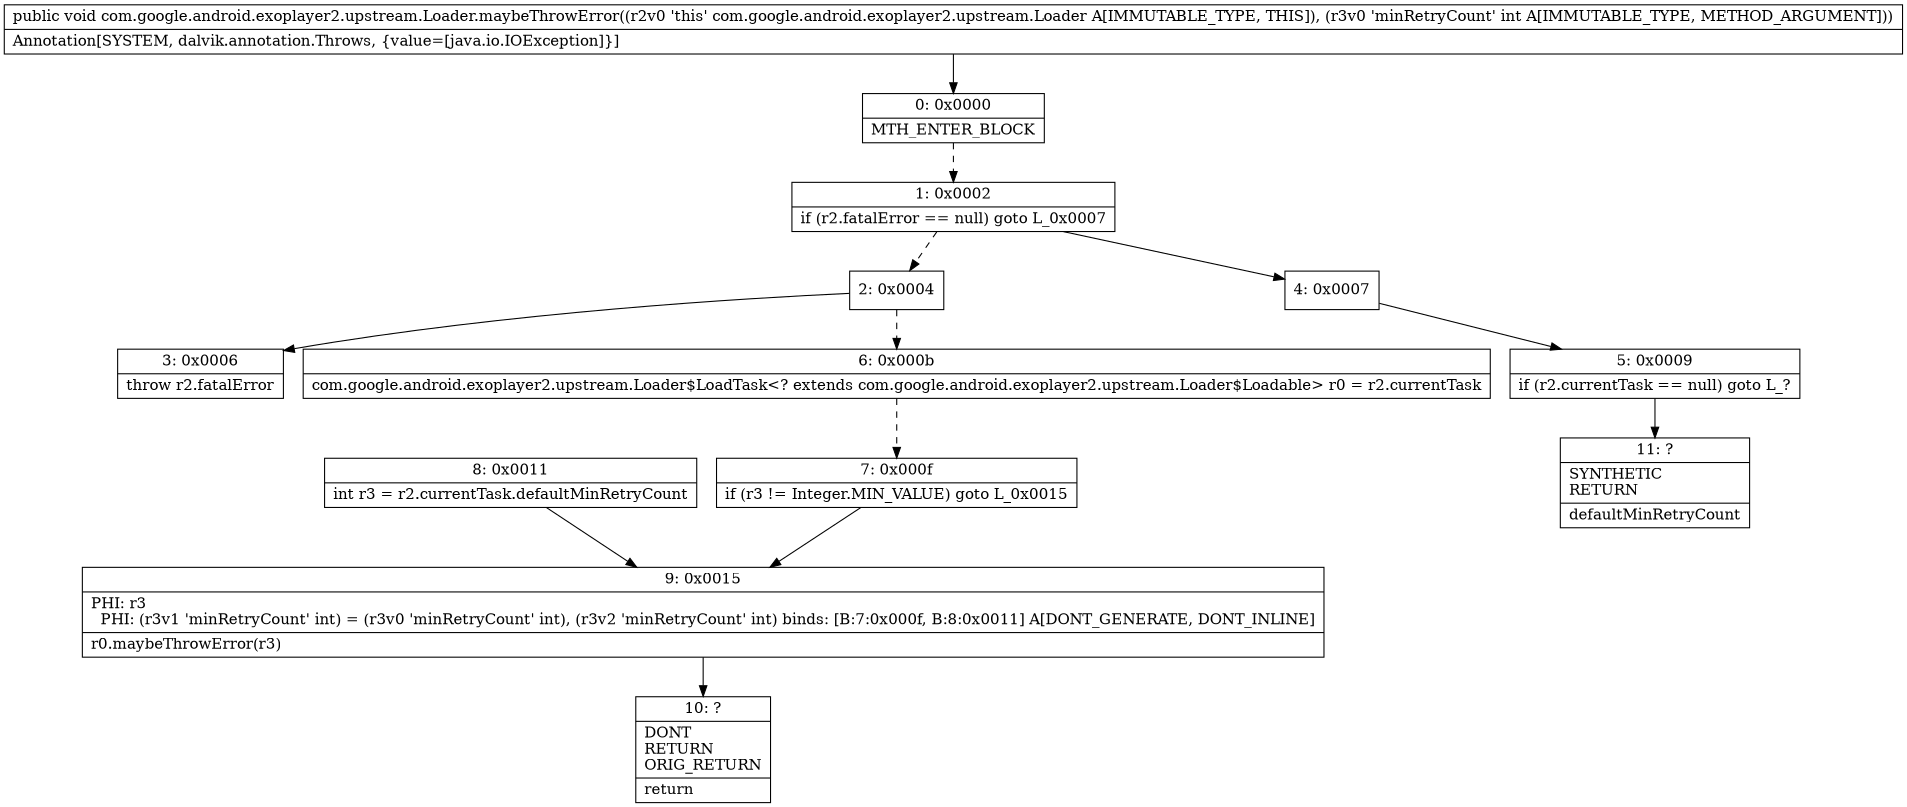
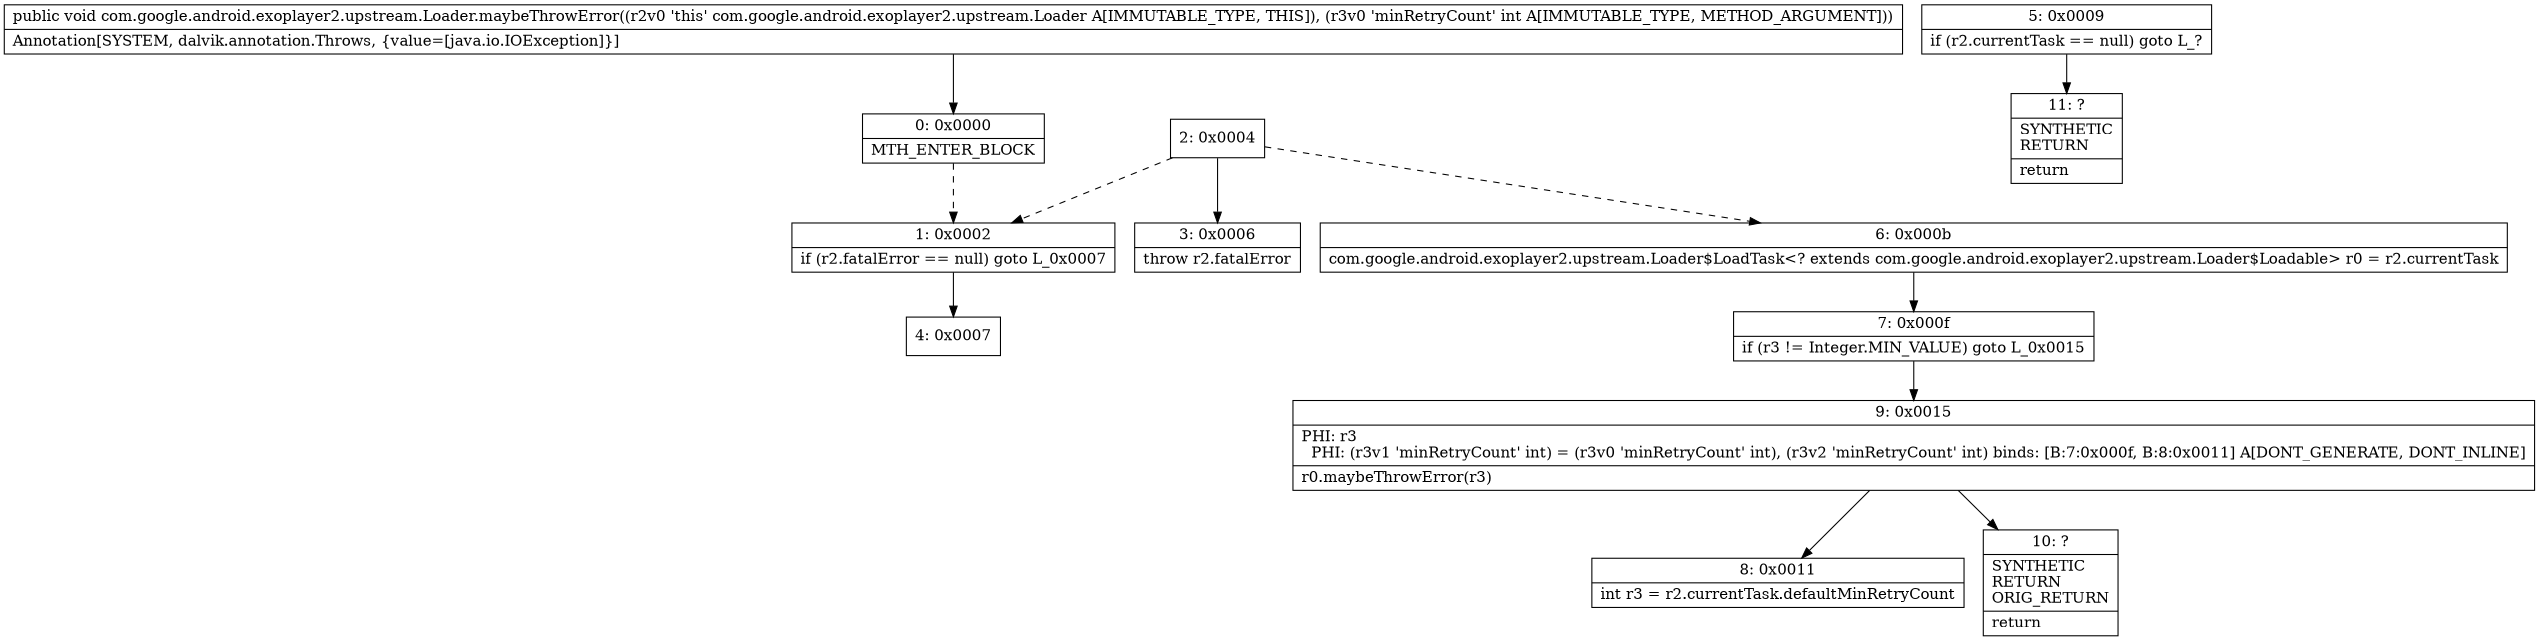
(926, 247) -> (1097, 188)
(1465, 325) -> none
(897, 423) -> (1914, 287)
(1655, 515) -> (2044, 171)
(587, 534) -> (1840, 520)
(668, 733) -> (2039, 566)
